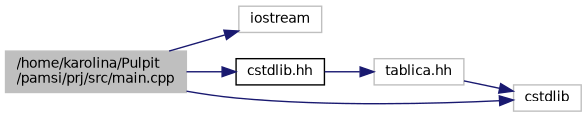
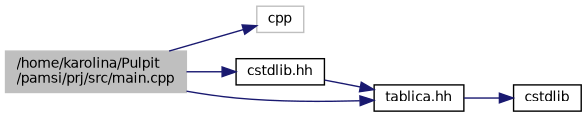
(280, 19) -> (280, 19)
(419, 72) -> (419, 98)
(547, 98) -> (547, 98)
(343, 103) -> (273, 100)
